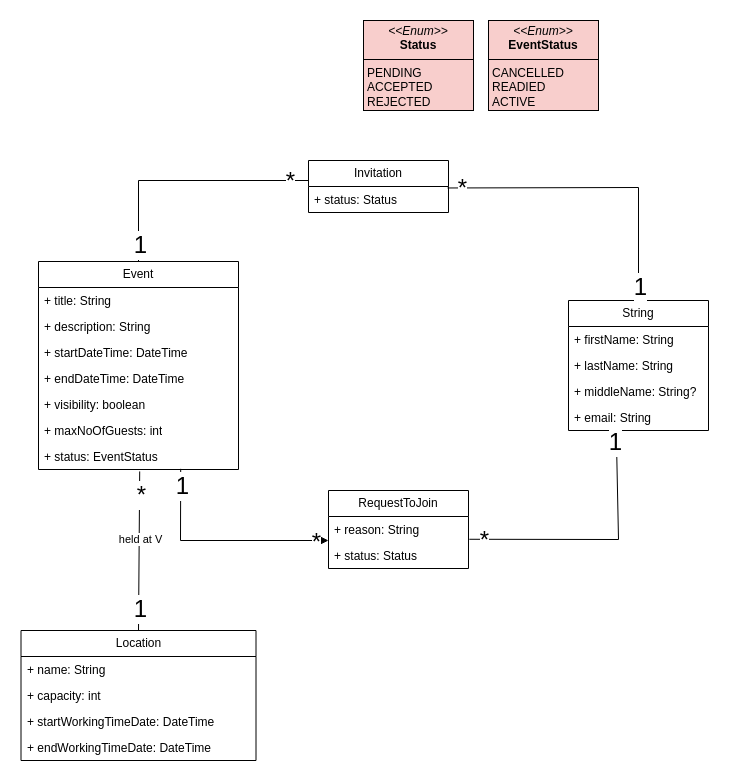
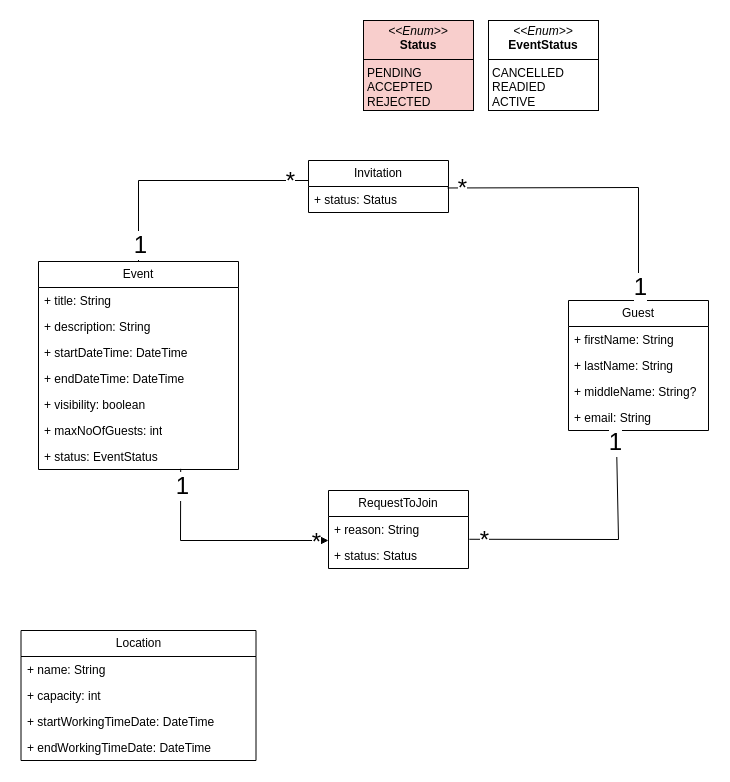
(544, 66) -> (544, 66)
(639, 314) -> (639, 314)
(139, 568) -> none
